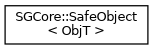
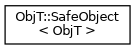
(76, 25) -> (68, 25)
